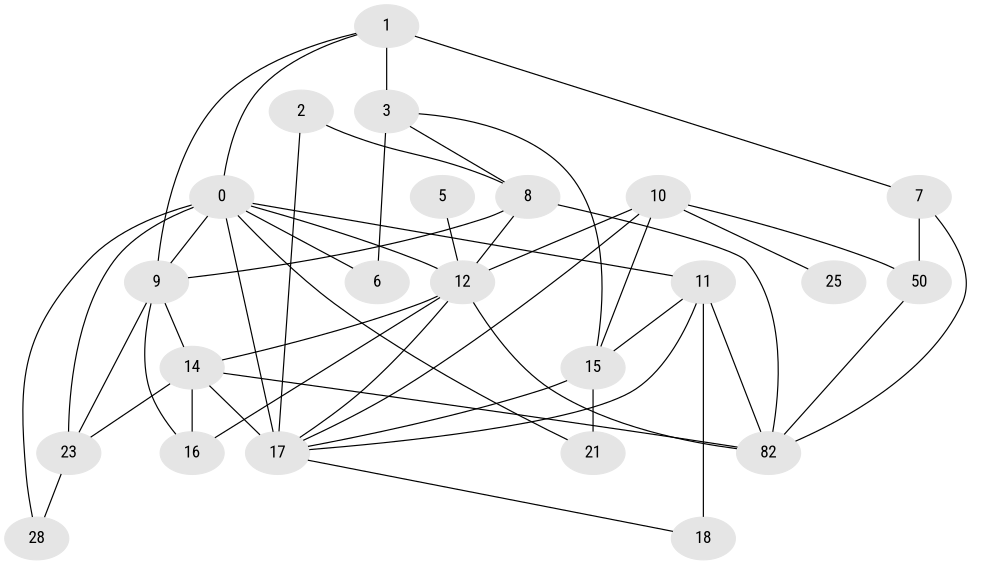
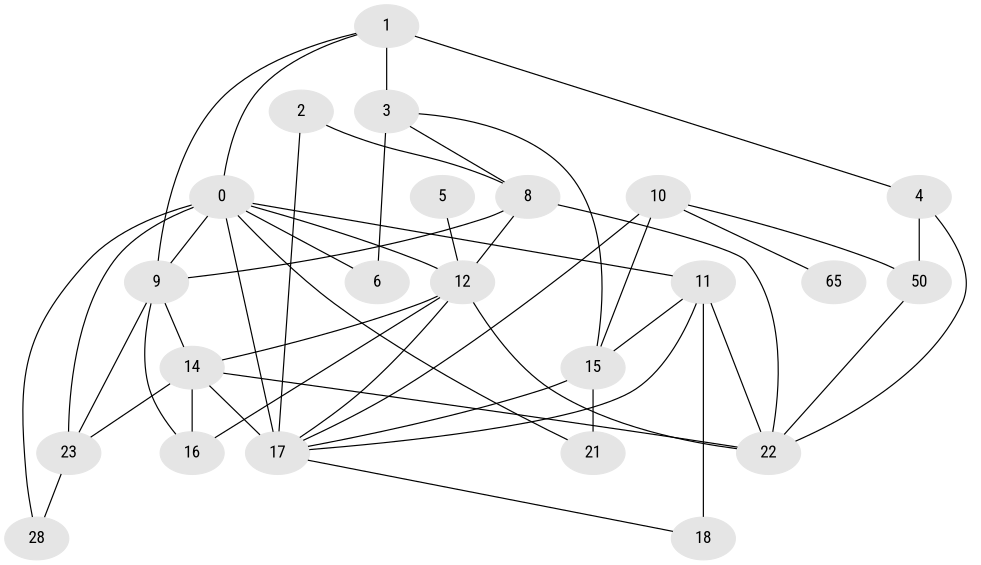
(919, 197) -> (919, 197)
(560, 240) -> none
(834, 282) -> (834, 282)
(769, 453) -> (769, 453)
